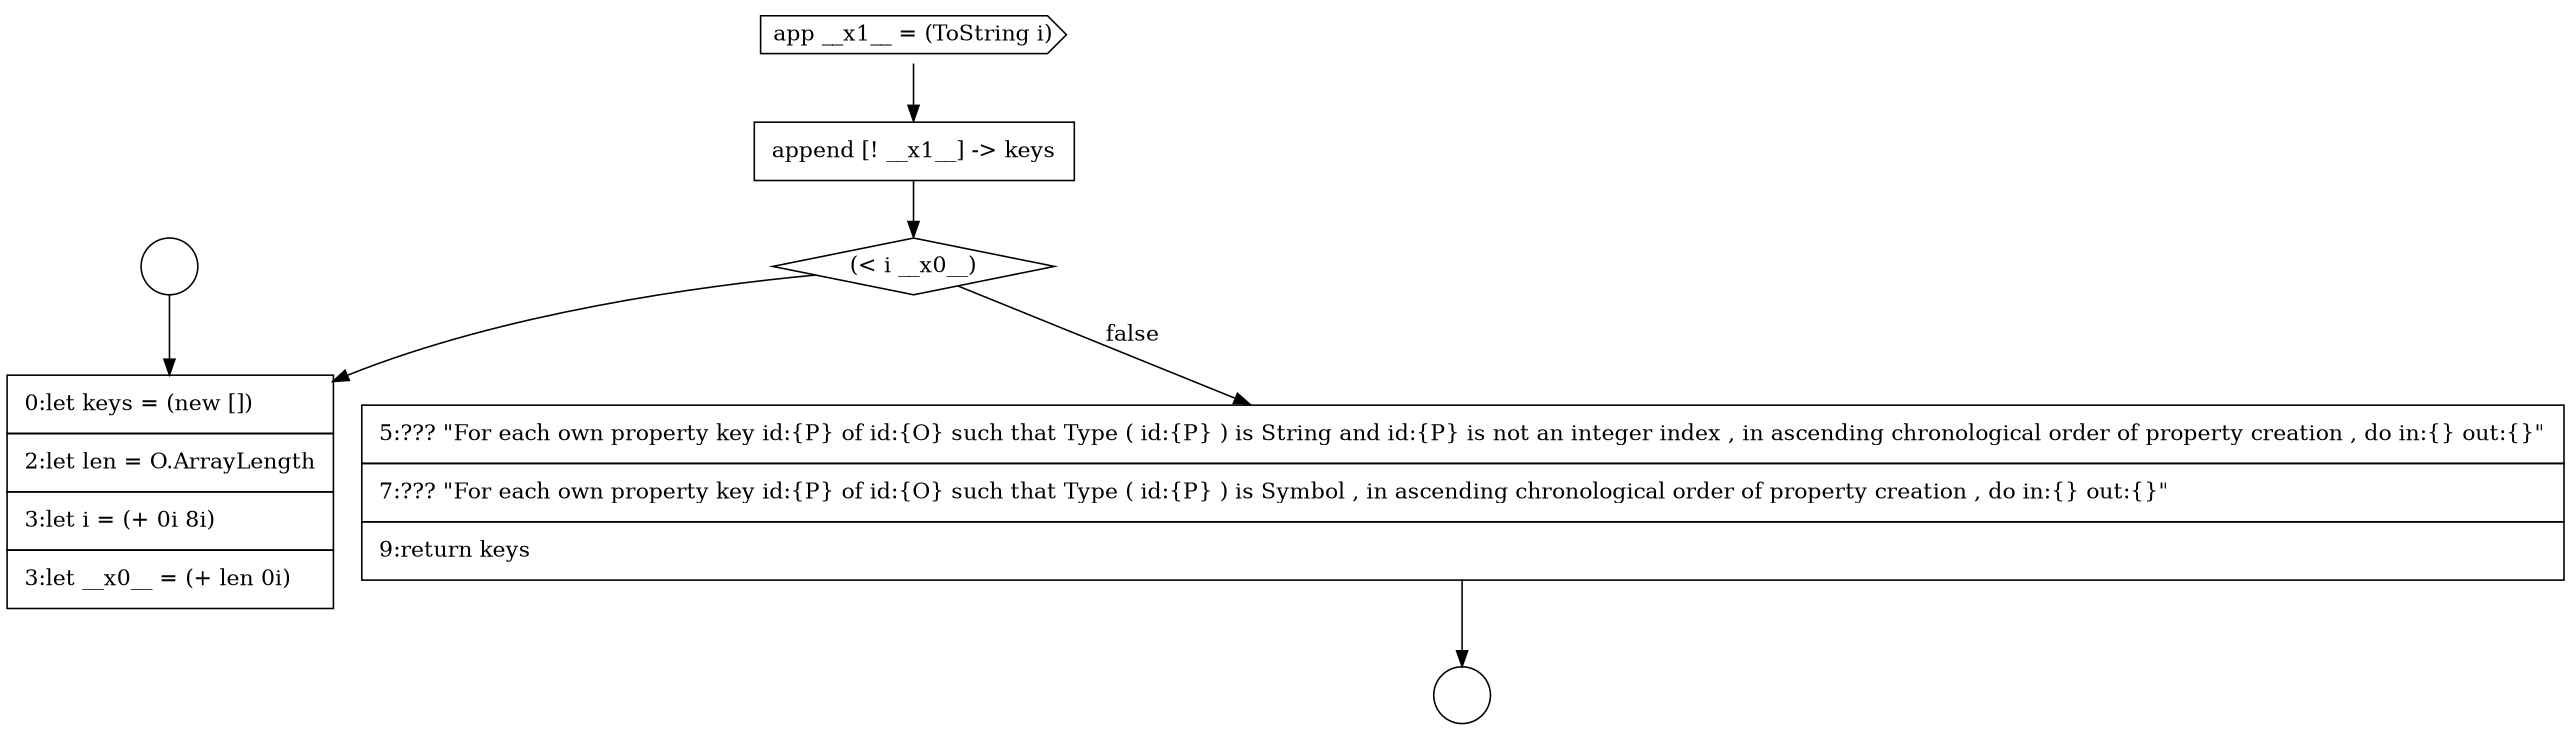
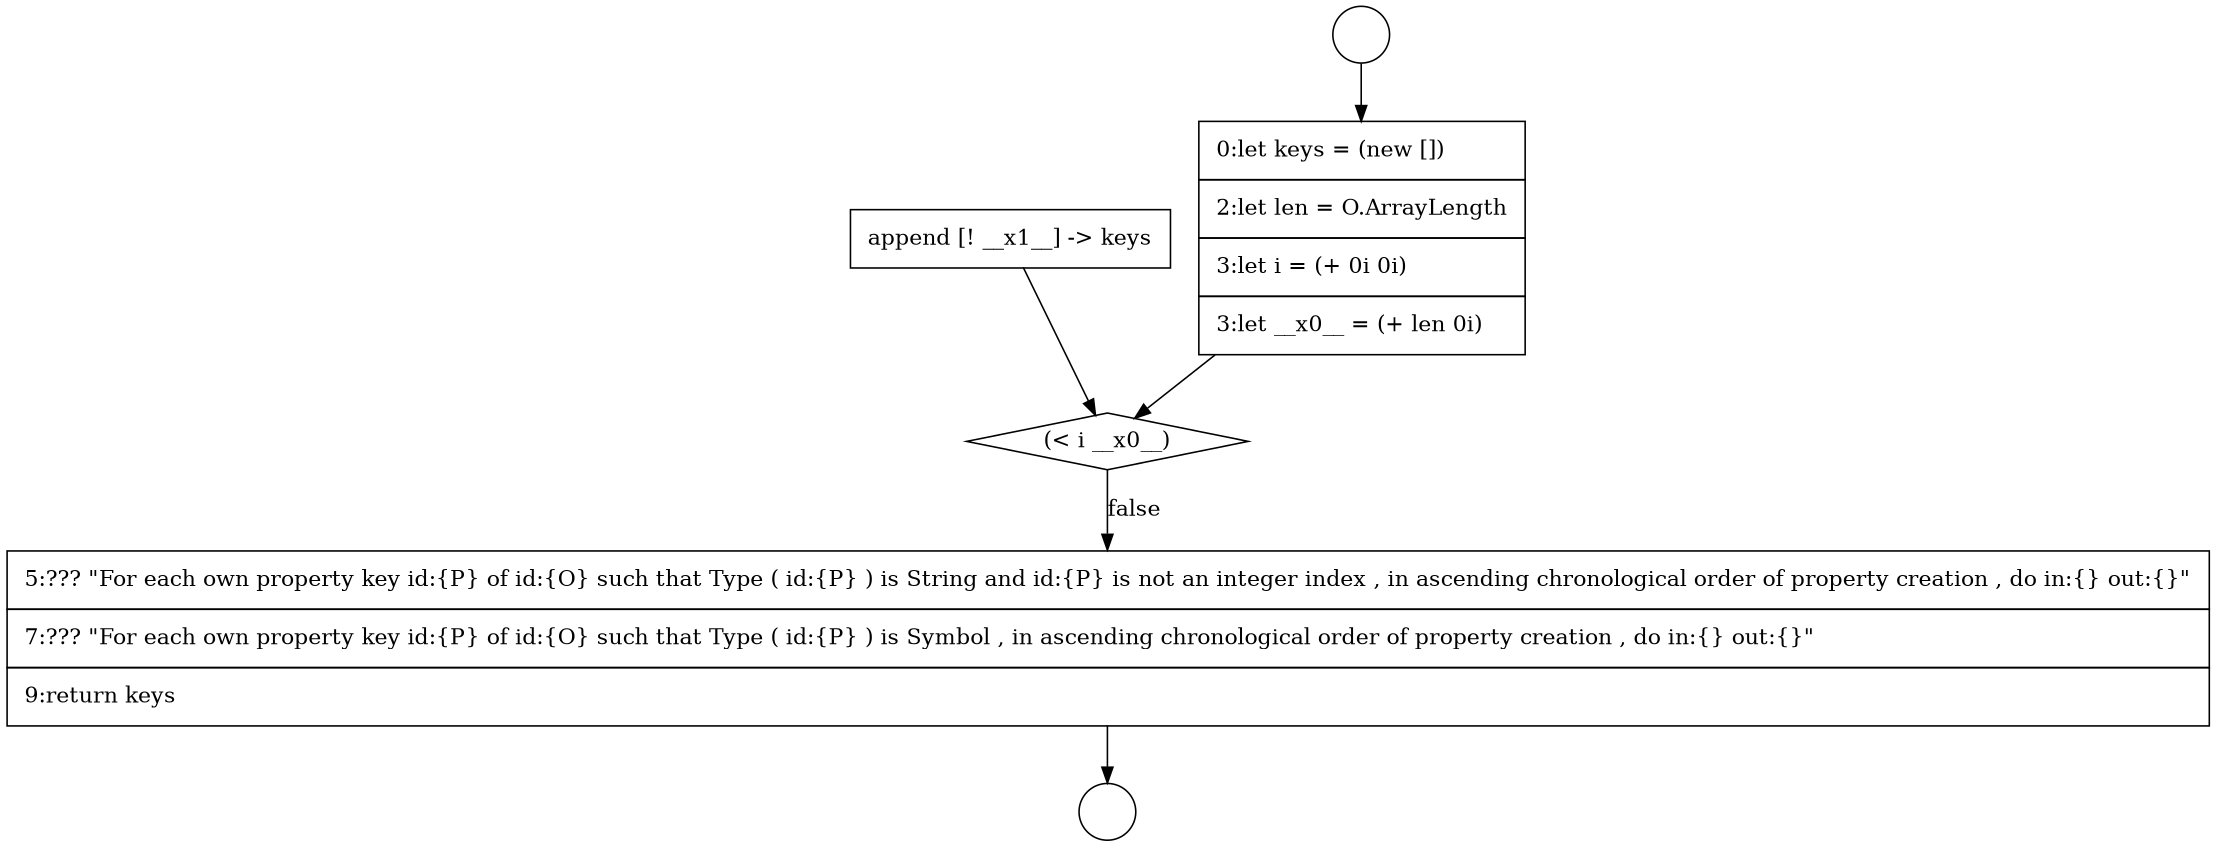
(914, 35) -> none
(578, 310) -> (1181, 382)
(120, 520) -> (1312, 266)
